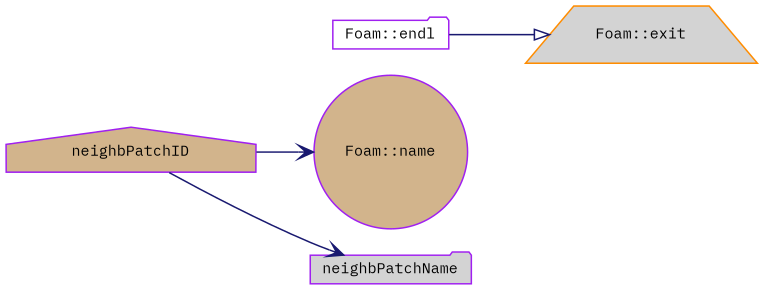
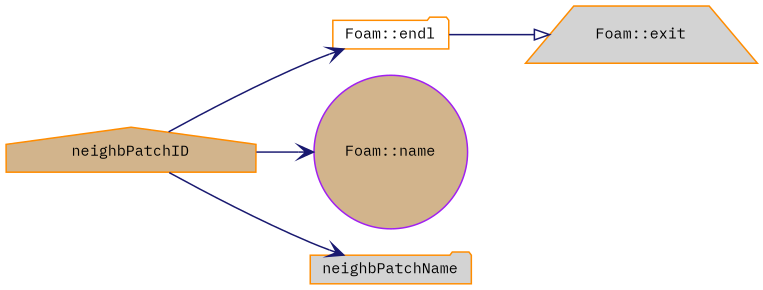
(391, 35) -> (391, 35)
none -> (248, 91)
(131, 152) -> (131, 152)
(391, 269) -> (391, 269)
